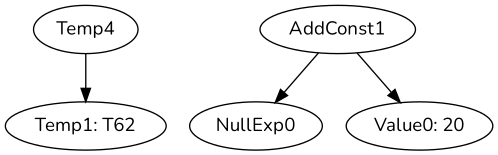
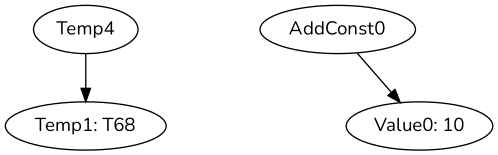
(338, 29) -> (338, 29)
(86, 126) -> (86, 126)
(256, 126) -> none
(420, 126) -> (420, 126)
